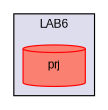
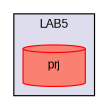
(54, 25) -> (54, 25)
